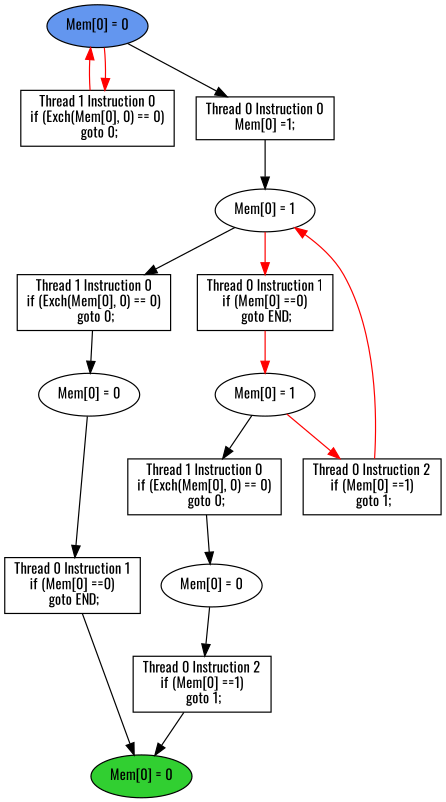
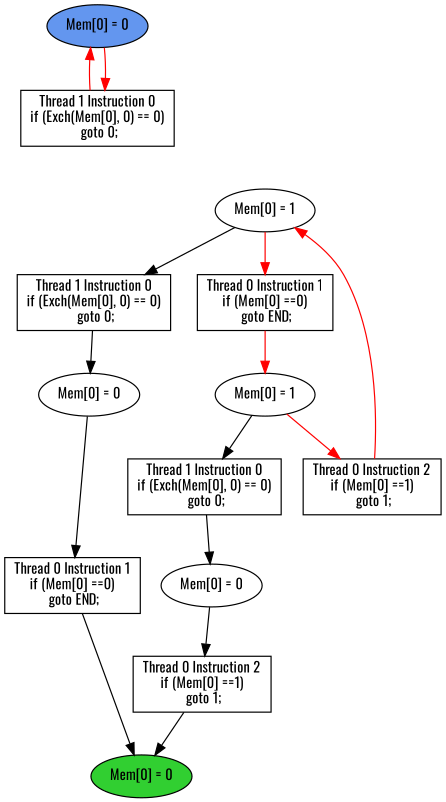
(265, 118) -> none
